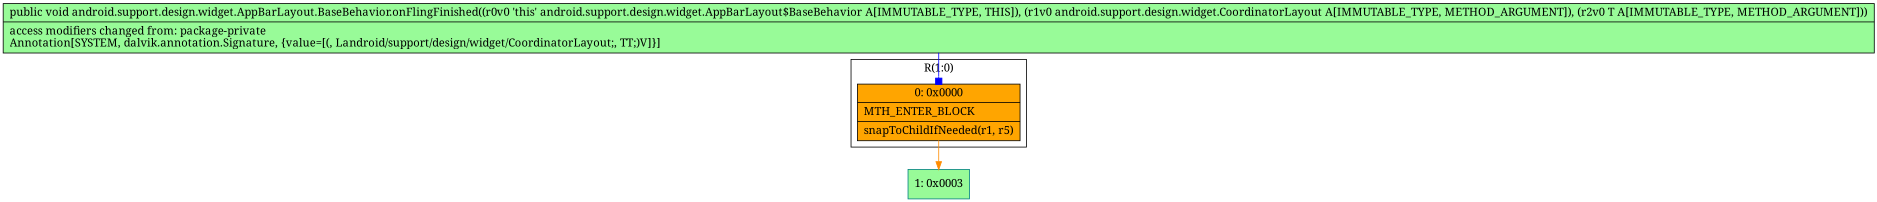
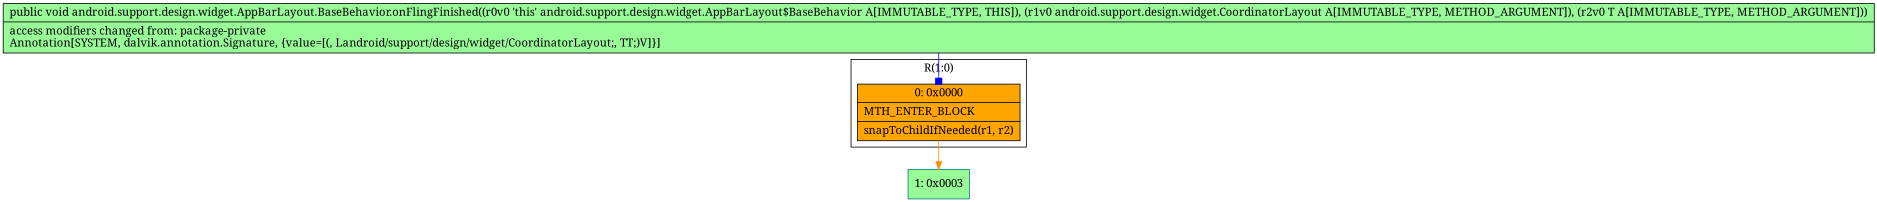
(939, 131) -> (939, 131)
